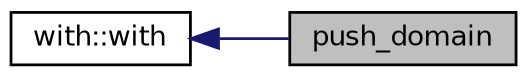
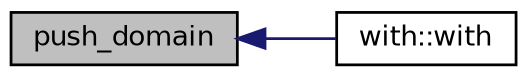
(254, 39) -> (301, 39)
